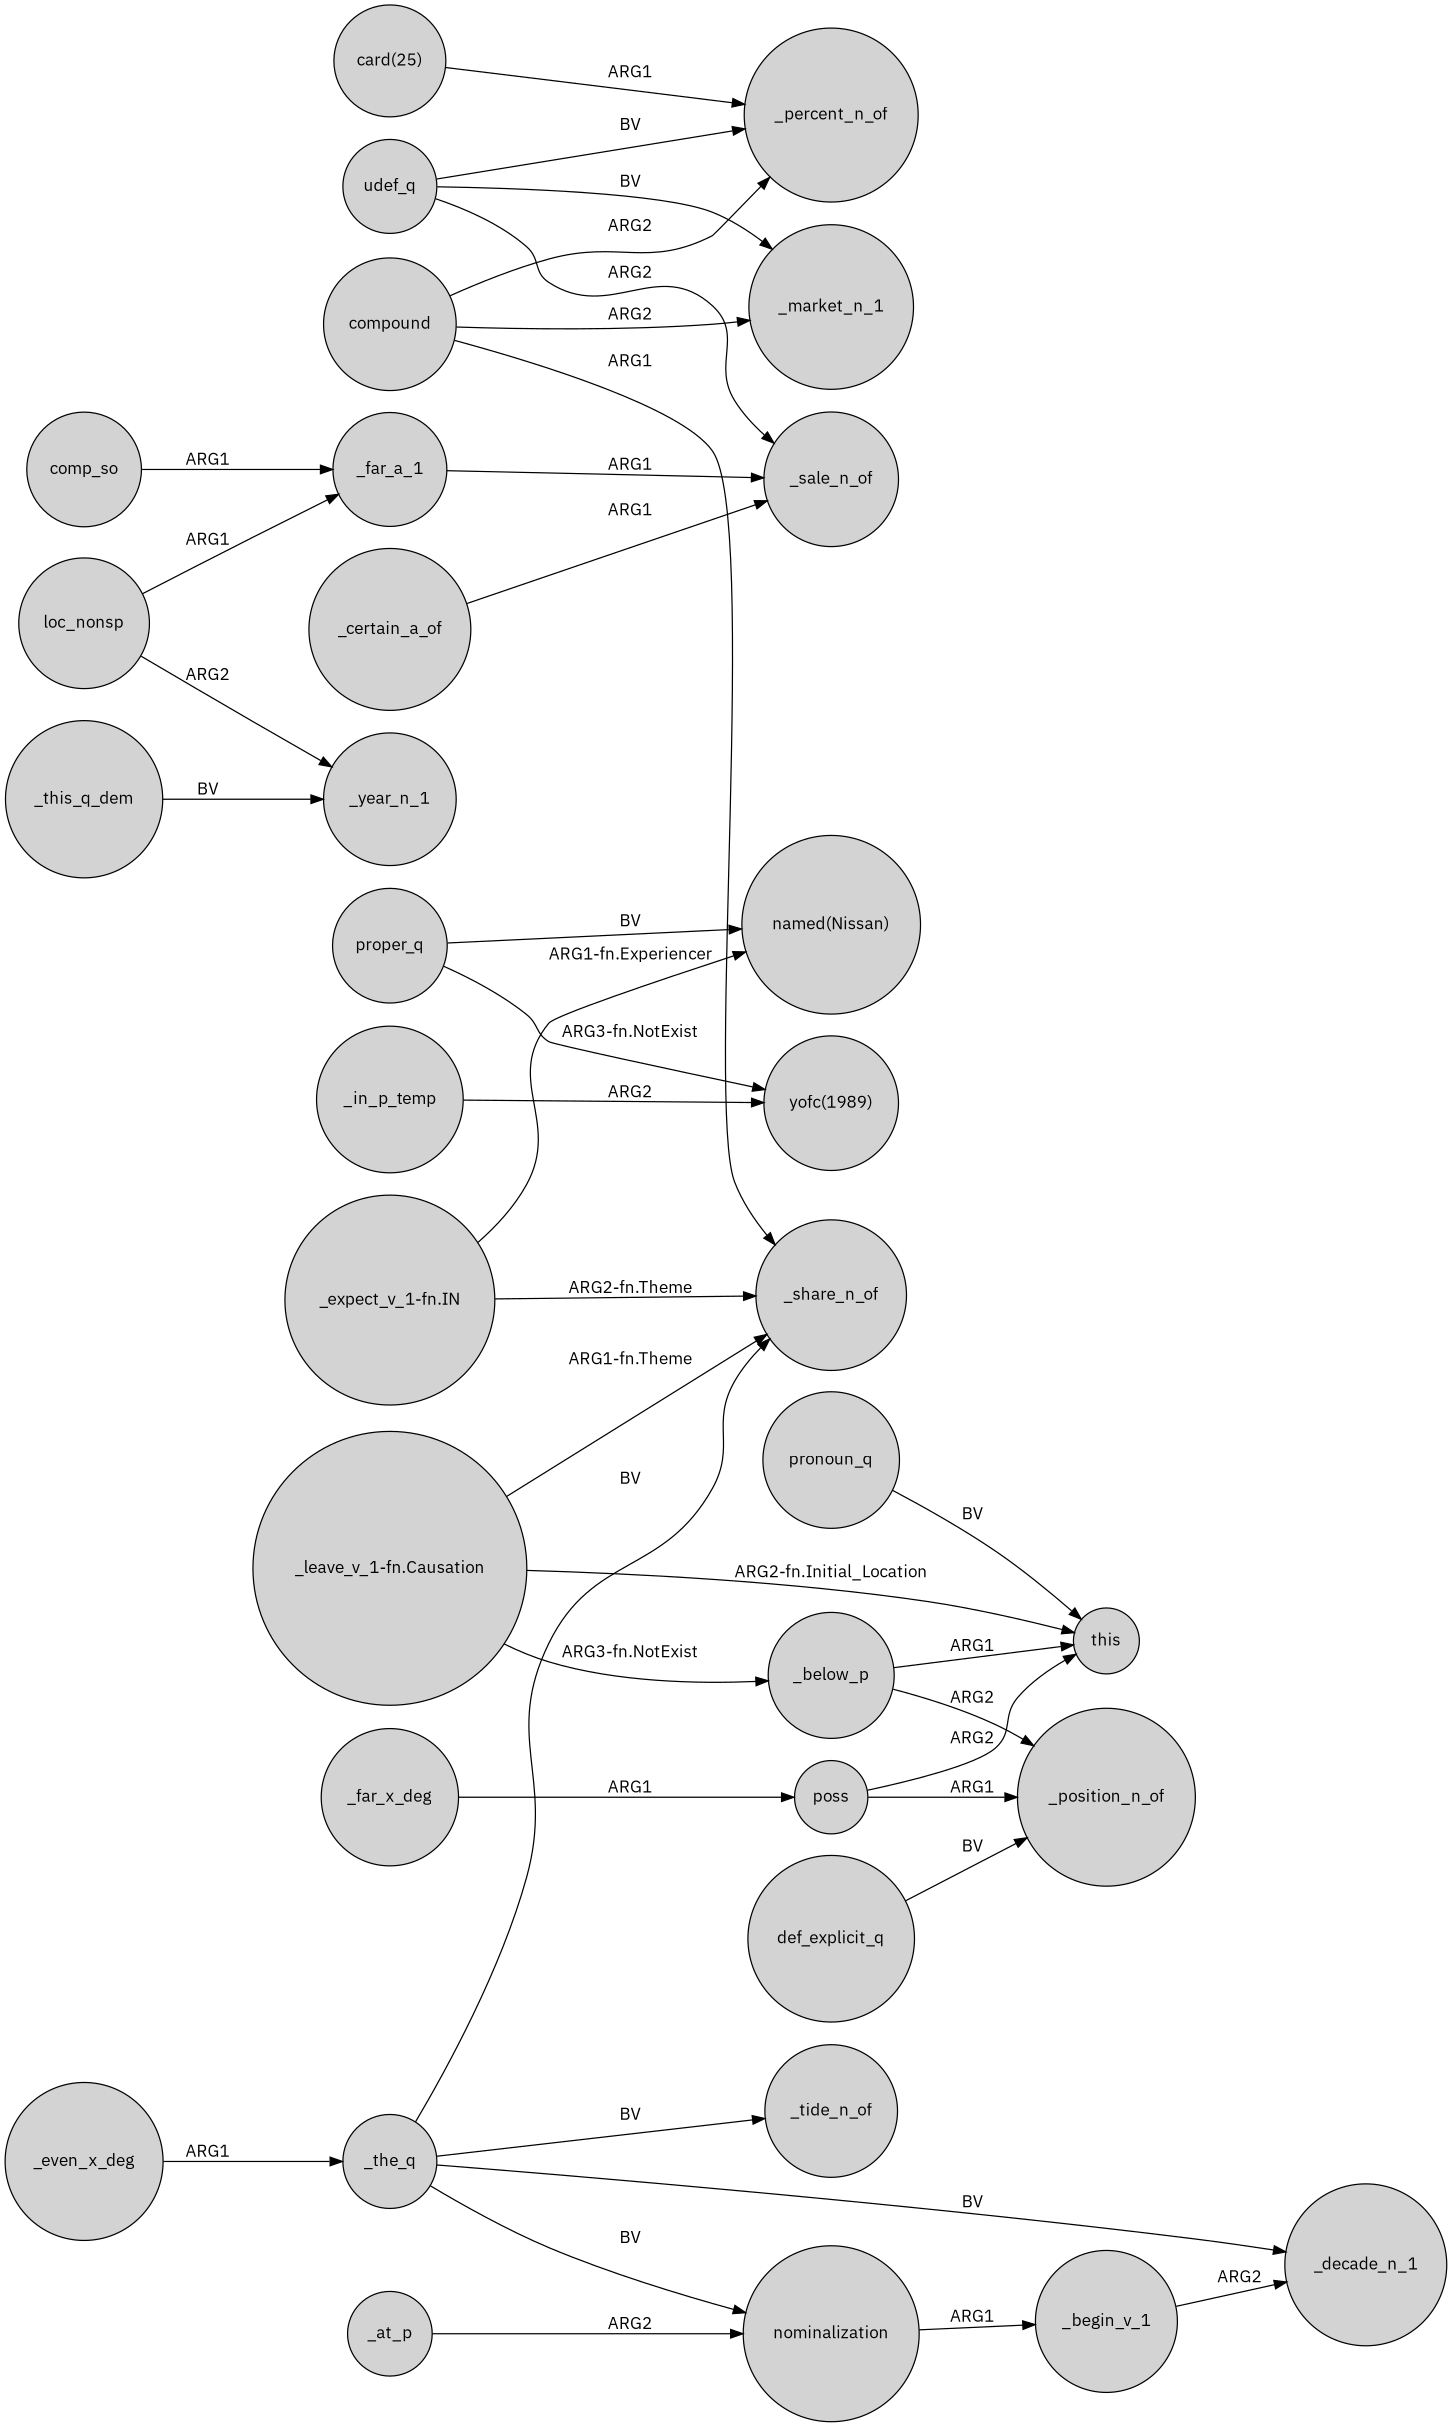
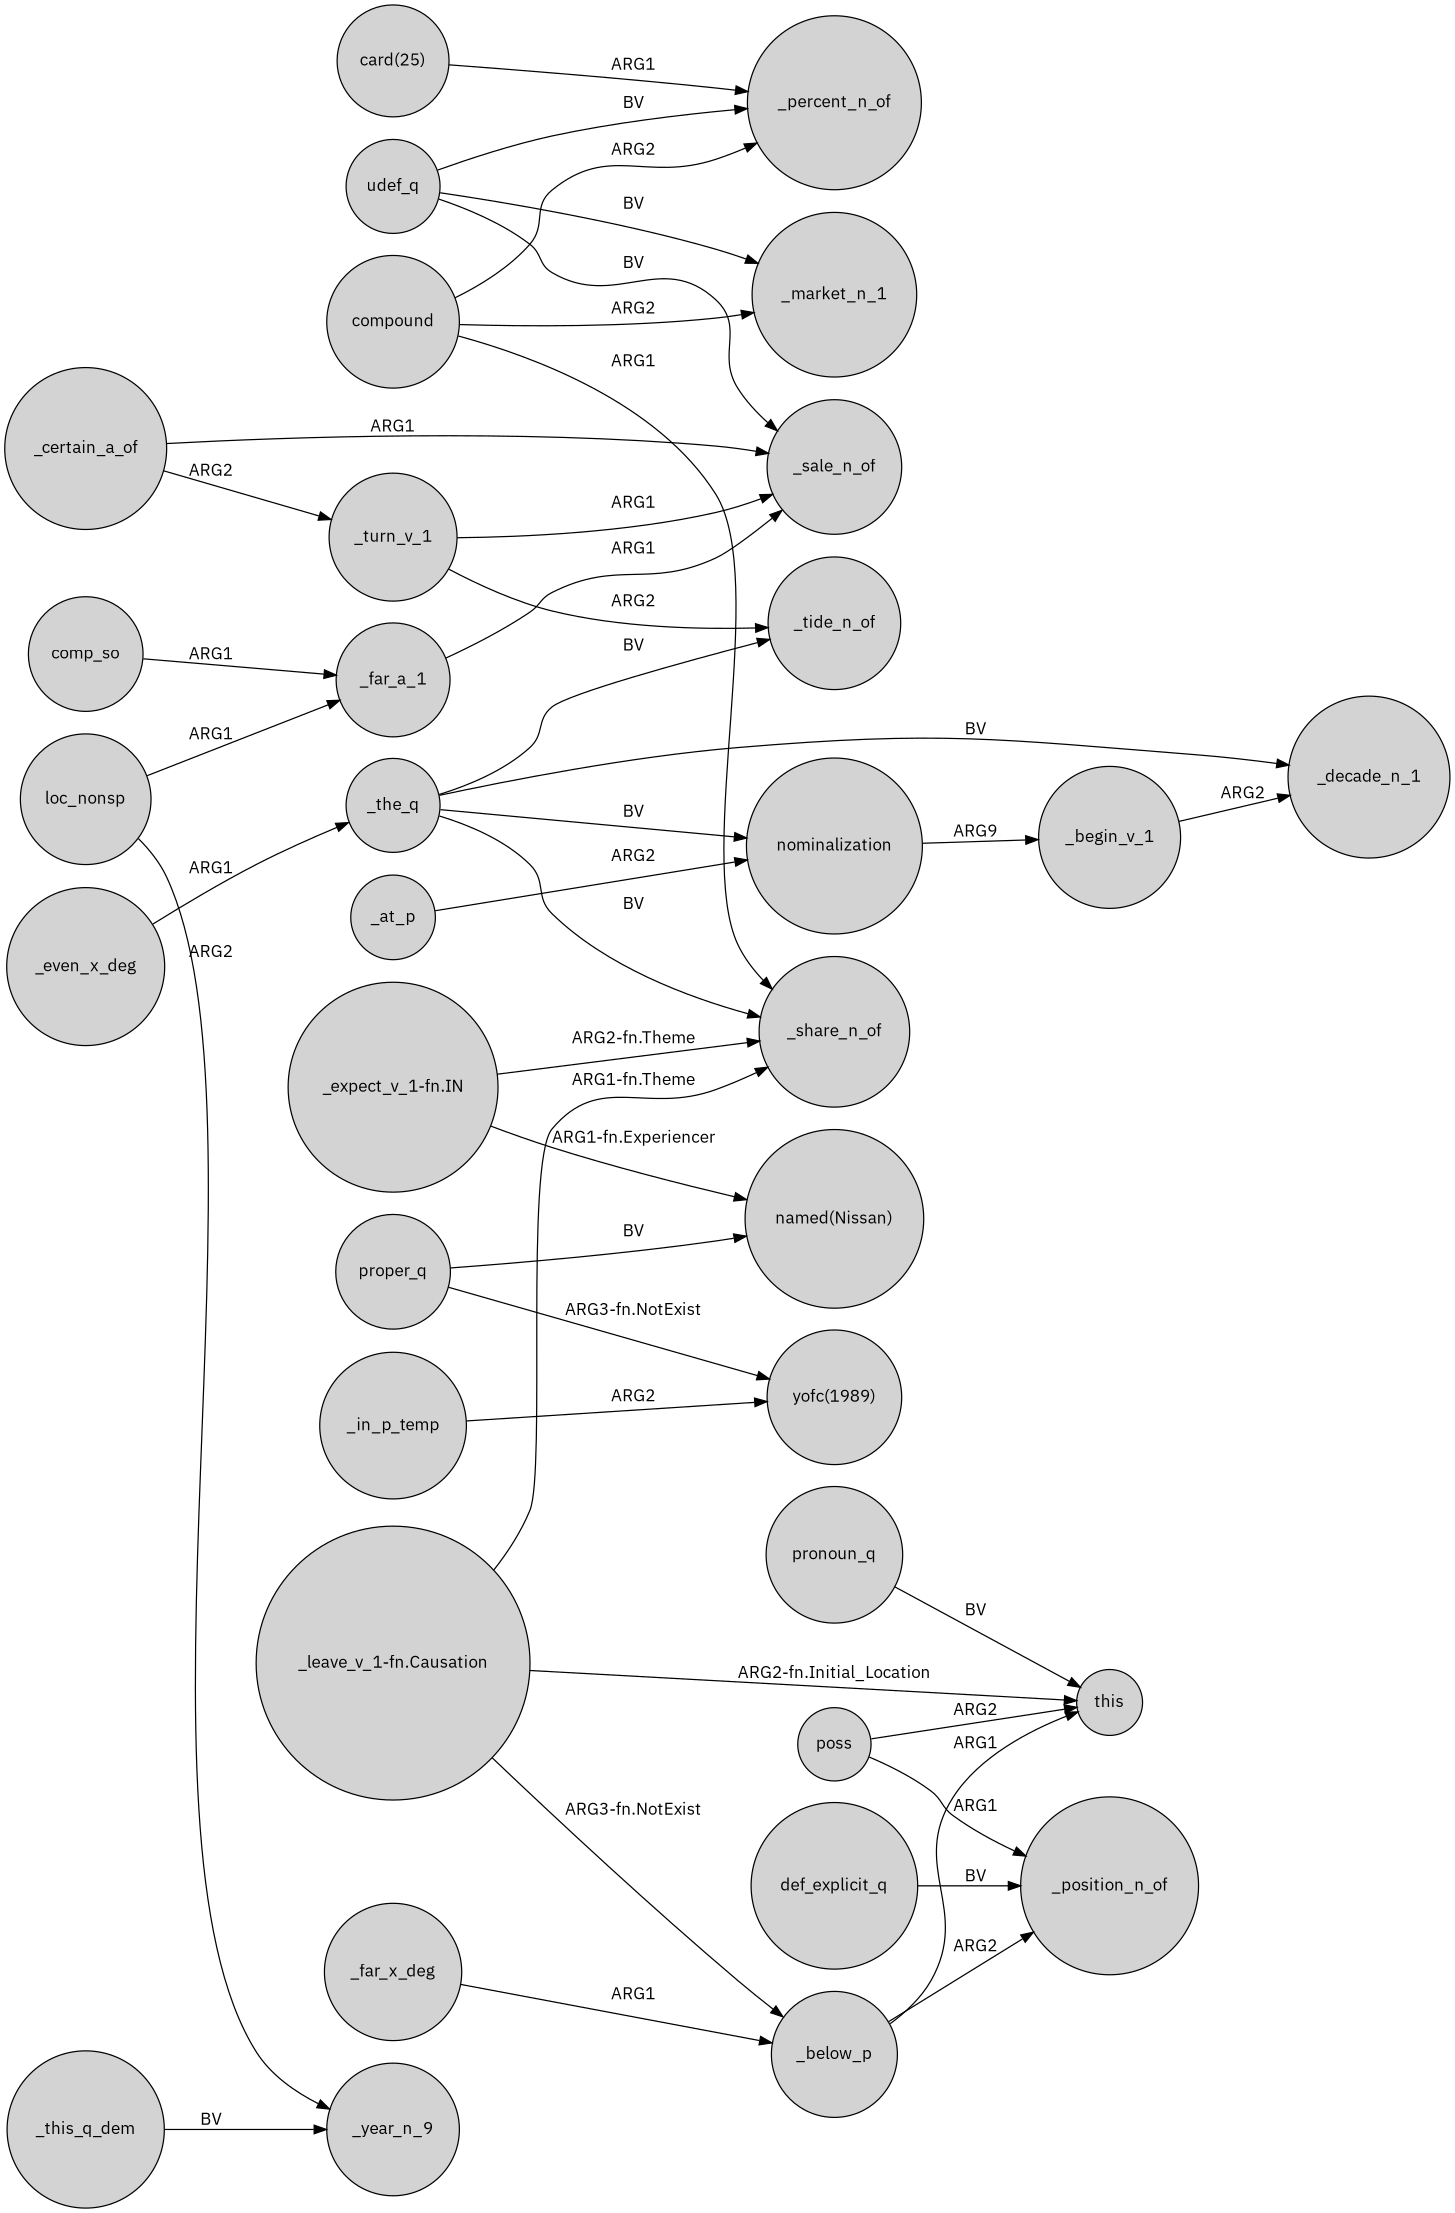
(631, 273) -> (634, 263)
none -> (393, 537)
(390, 799) -> (393, 2129)
(620, 1797) -> (610, 2013)
(973, 2317) -> (976, 832)
